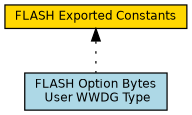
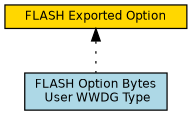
(96, 17) -> (96, 17)
